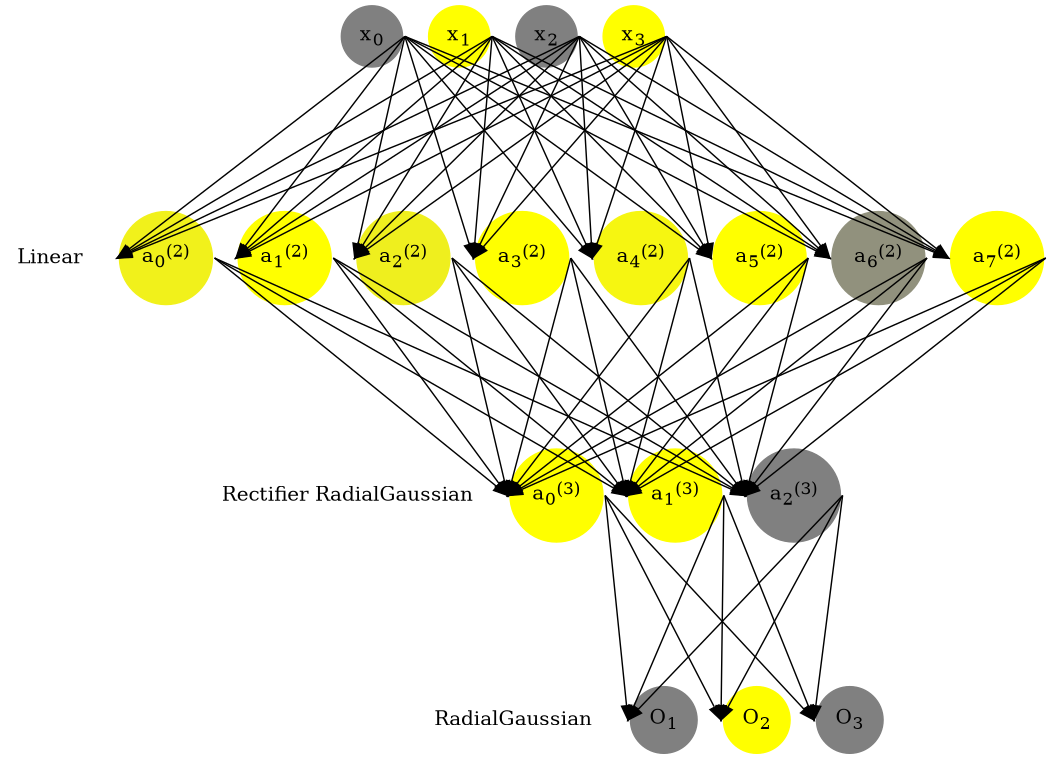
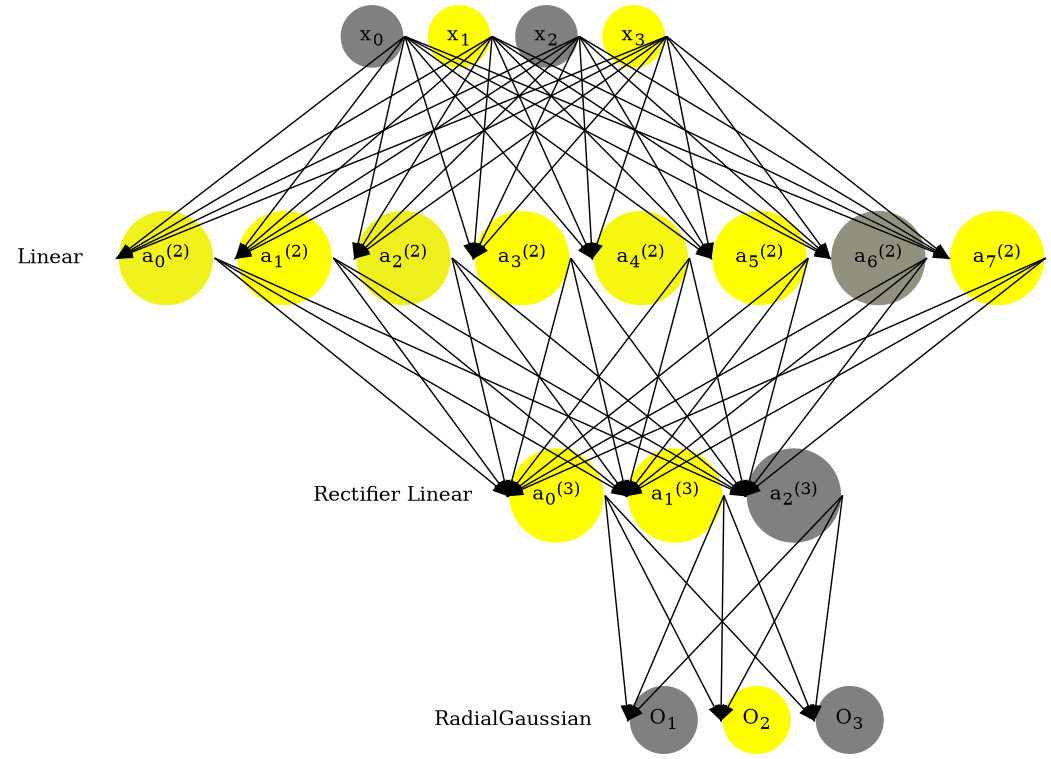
(348, 496) -> (393, 496)
